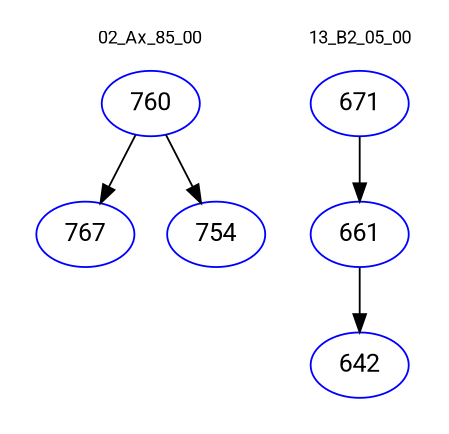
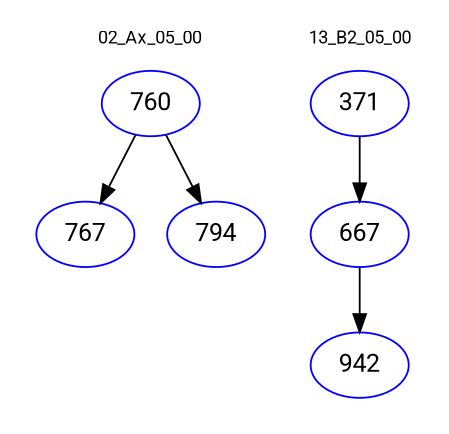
(151, 39) -> (151, 39)
(360, 104) -> (360, 104)
(216, 234) -> (216, 234)
(360, 234) -> (360, 234)
(360, 365) -> (360, 365)
